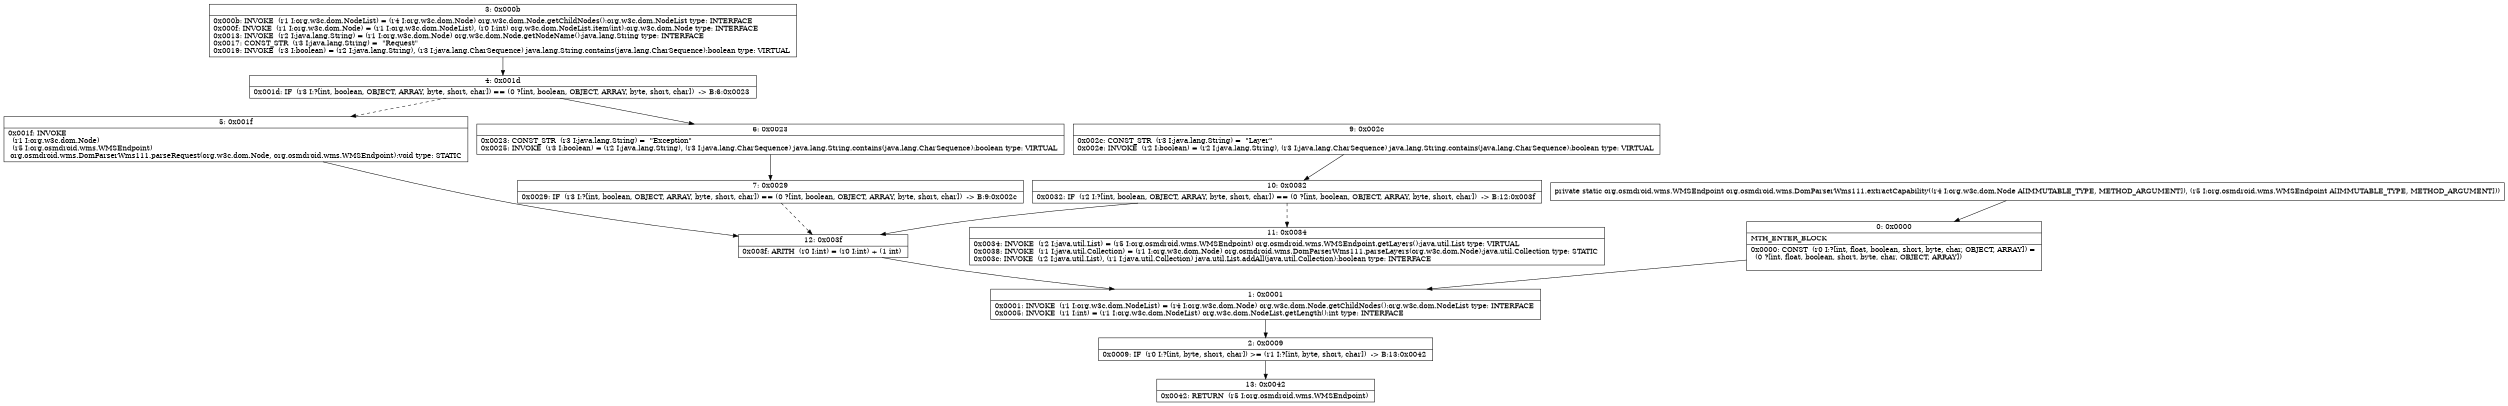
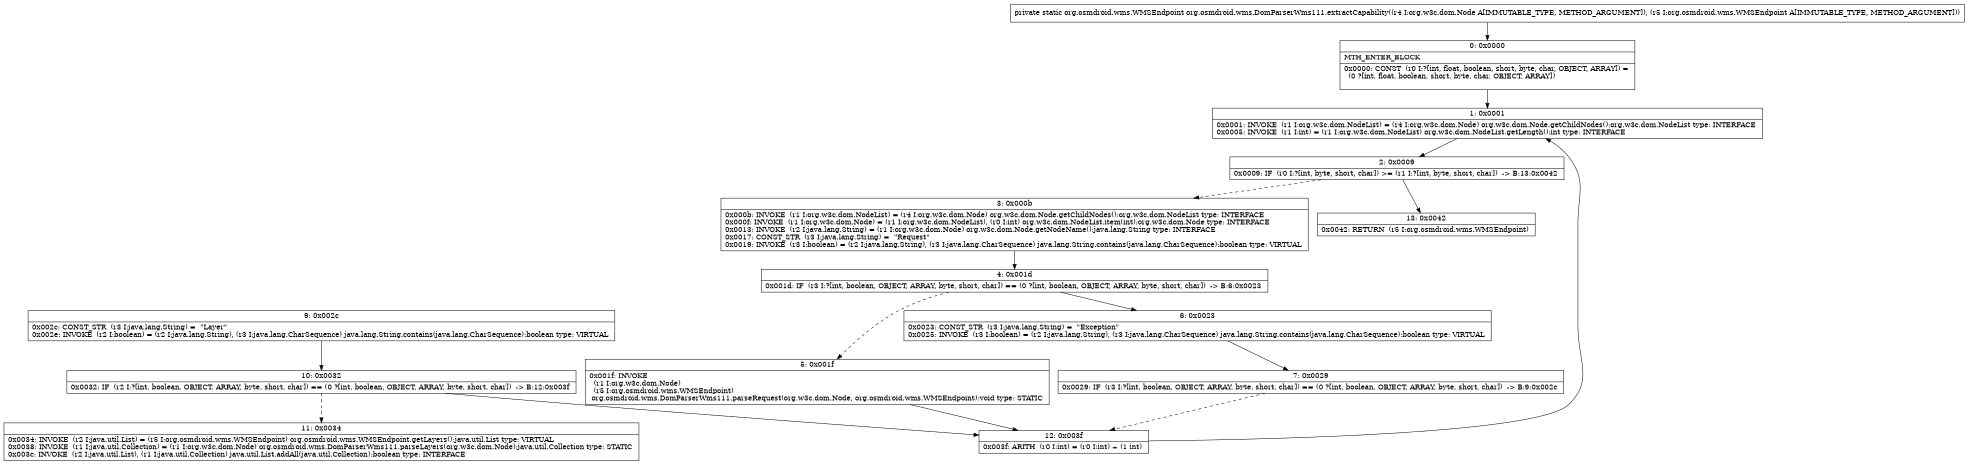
none -> (1260, 189)
